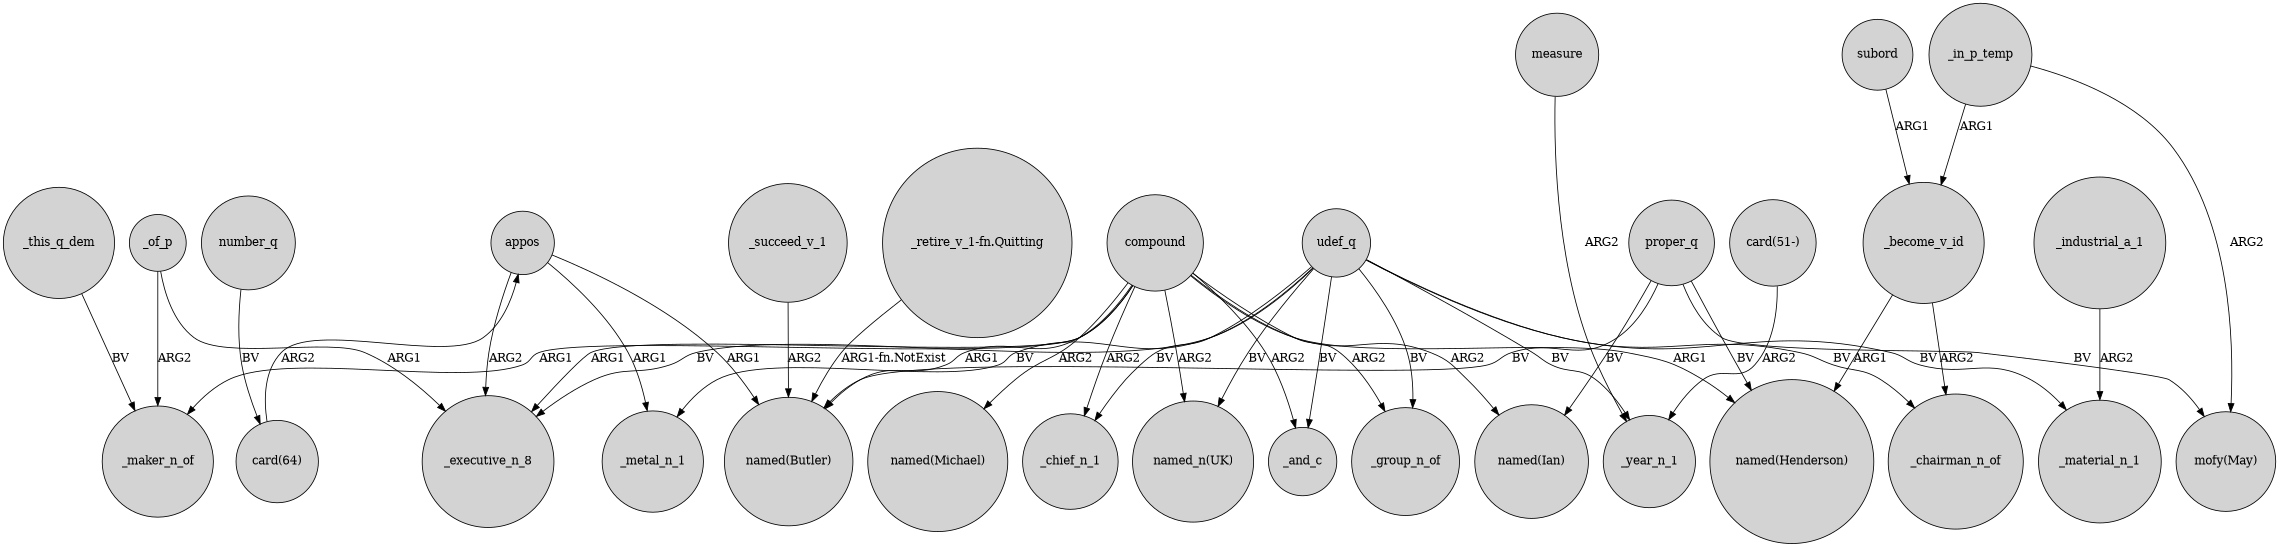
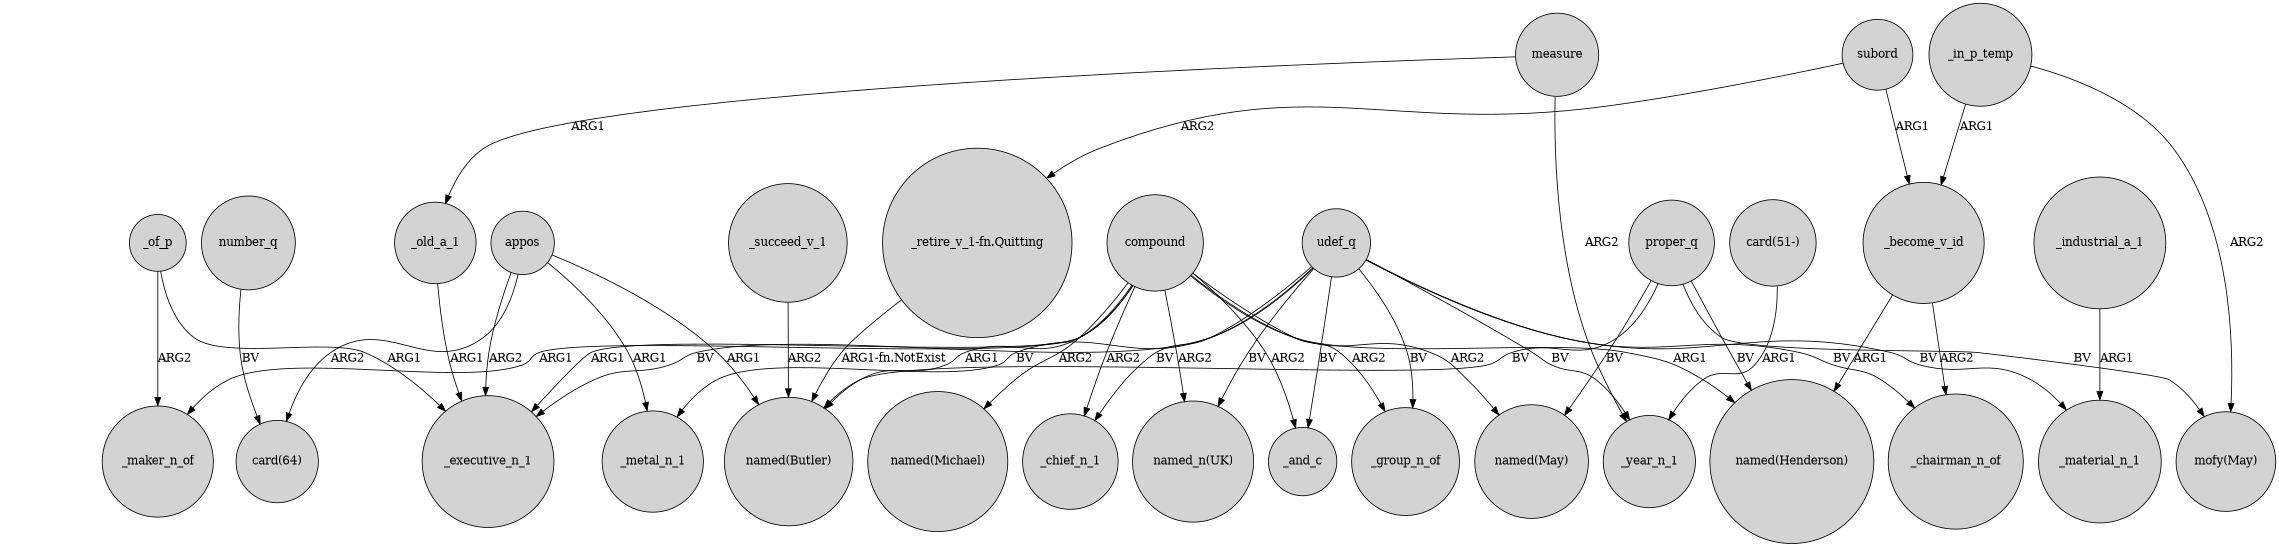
none -> (1445, 113)
(59, 243) -> none
none -> (435, 243)
(378, 343) -> (407, 346)
(1779, 359) -> (1779, 359)
(2117, 359) -> (2117, 359)
(488, 462) -> (488, 462)
(1532, 462) -> (1532, 462)
